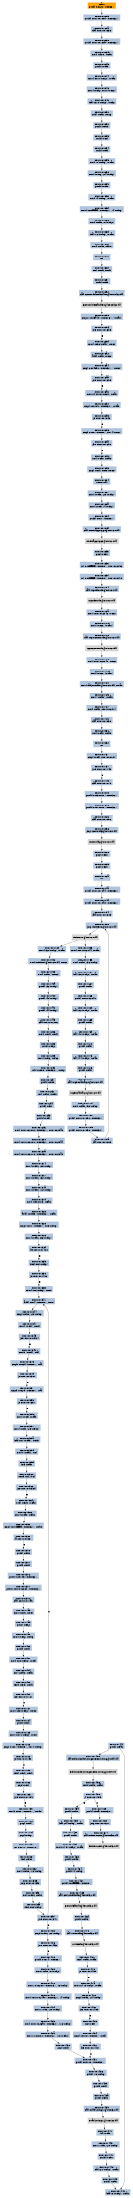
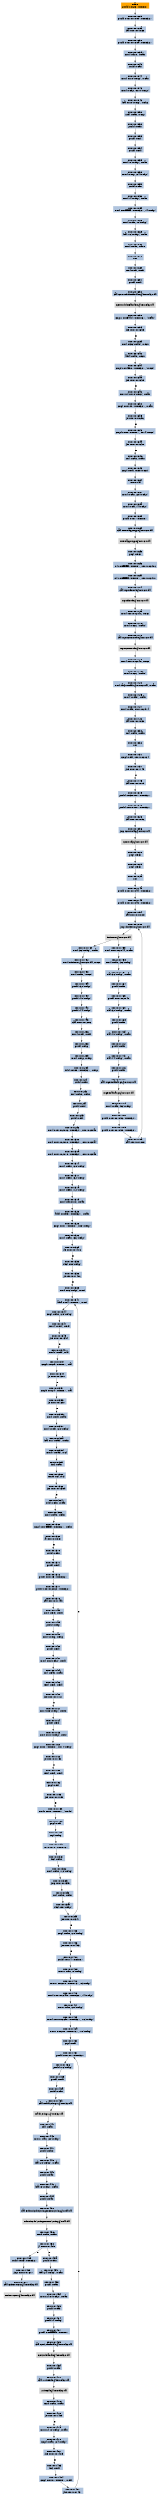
(124, 1968) -> (47, 2191)
